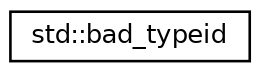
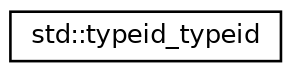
(130, 36) -> (146, 36)
